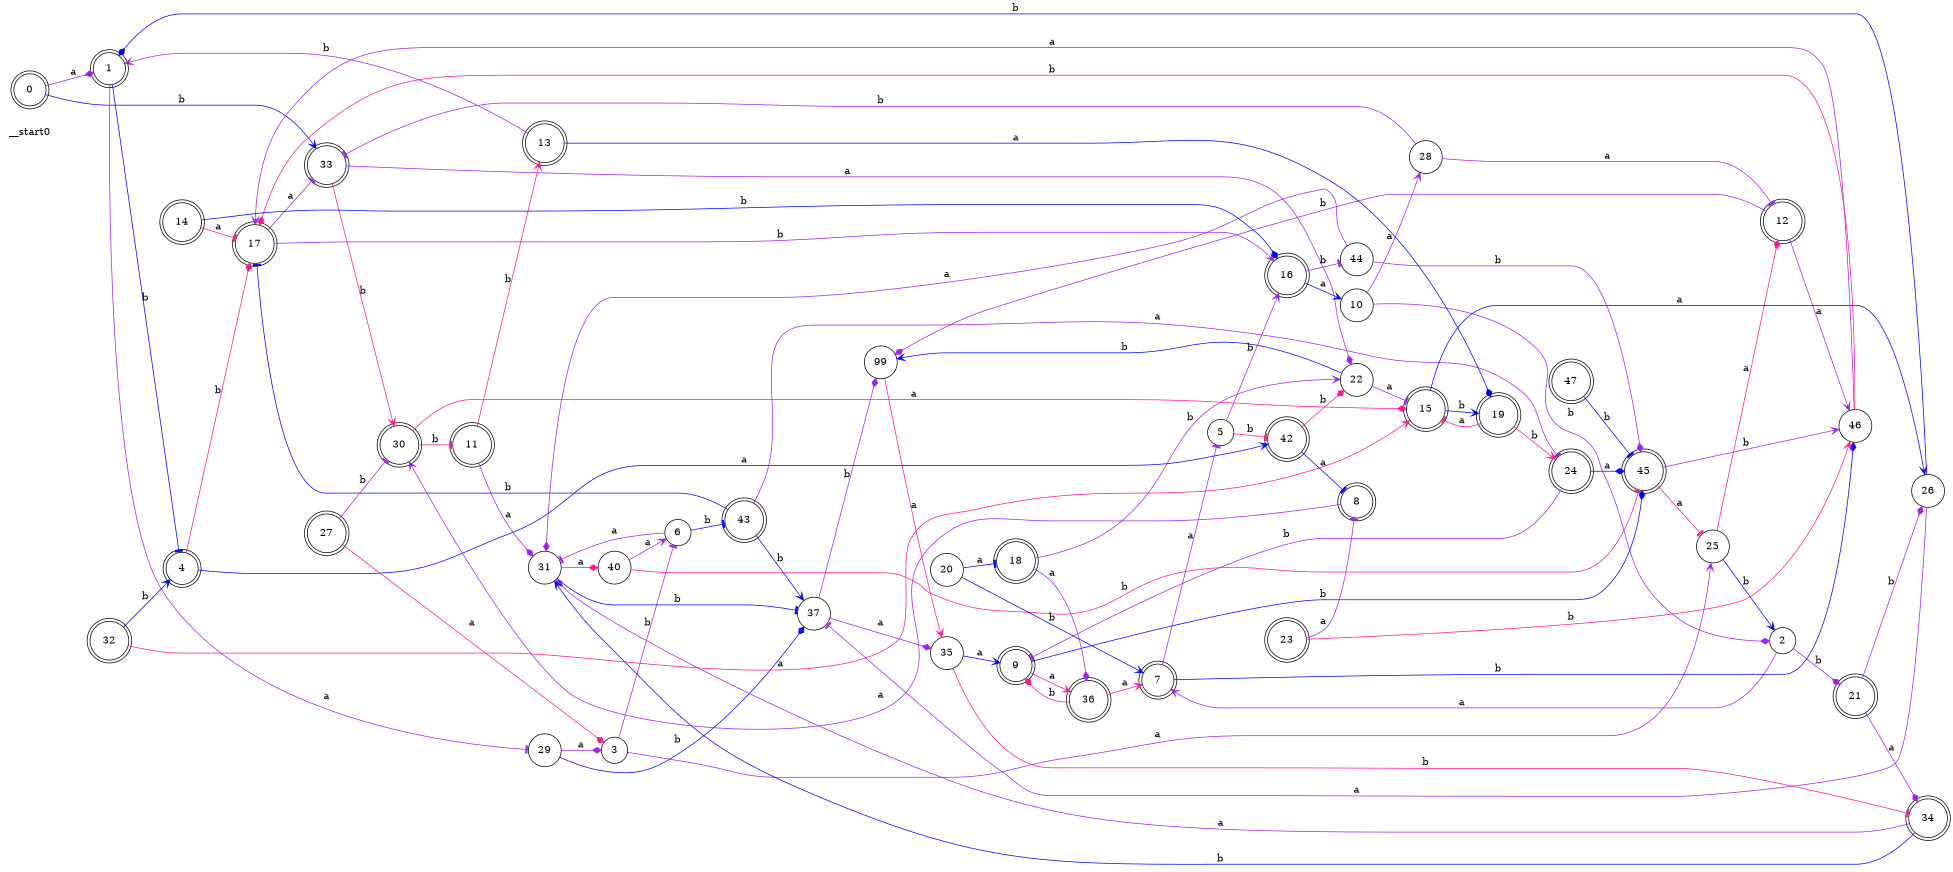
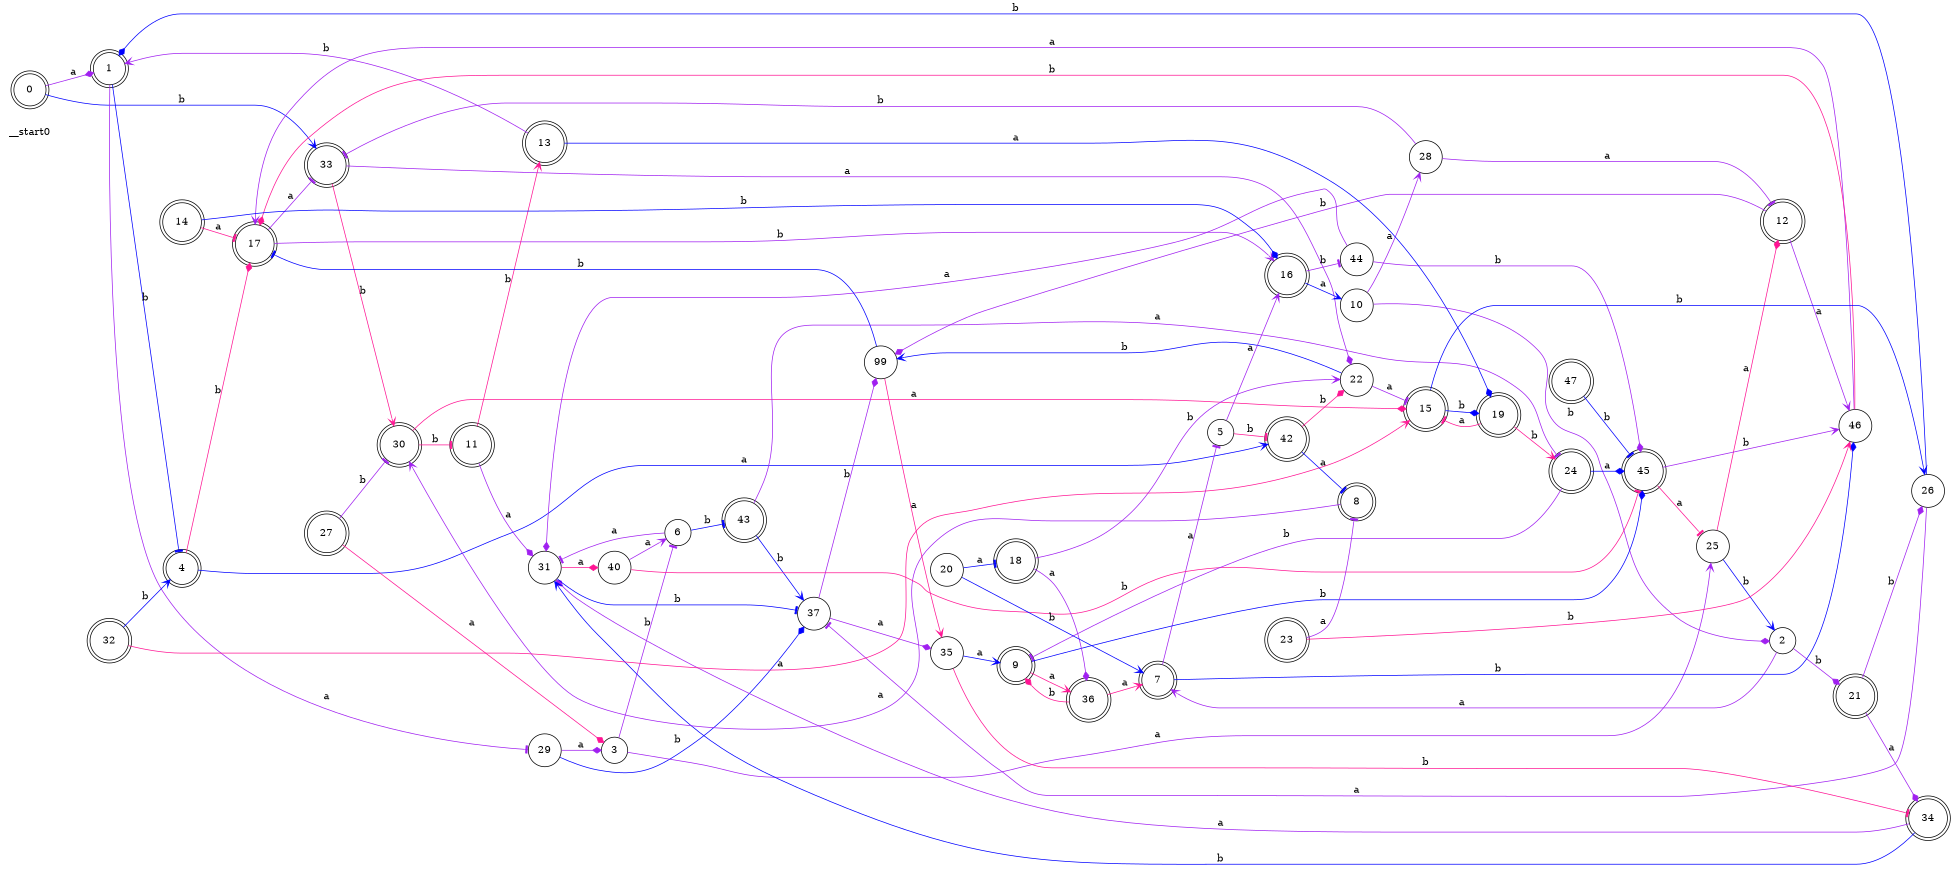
(1680, 300) -> (1680, 300)
(1251, 348) -> (1251, 348)
(1458, 412) -> (1458, 412)
(406, 493) -> (597, 270)
